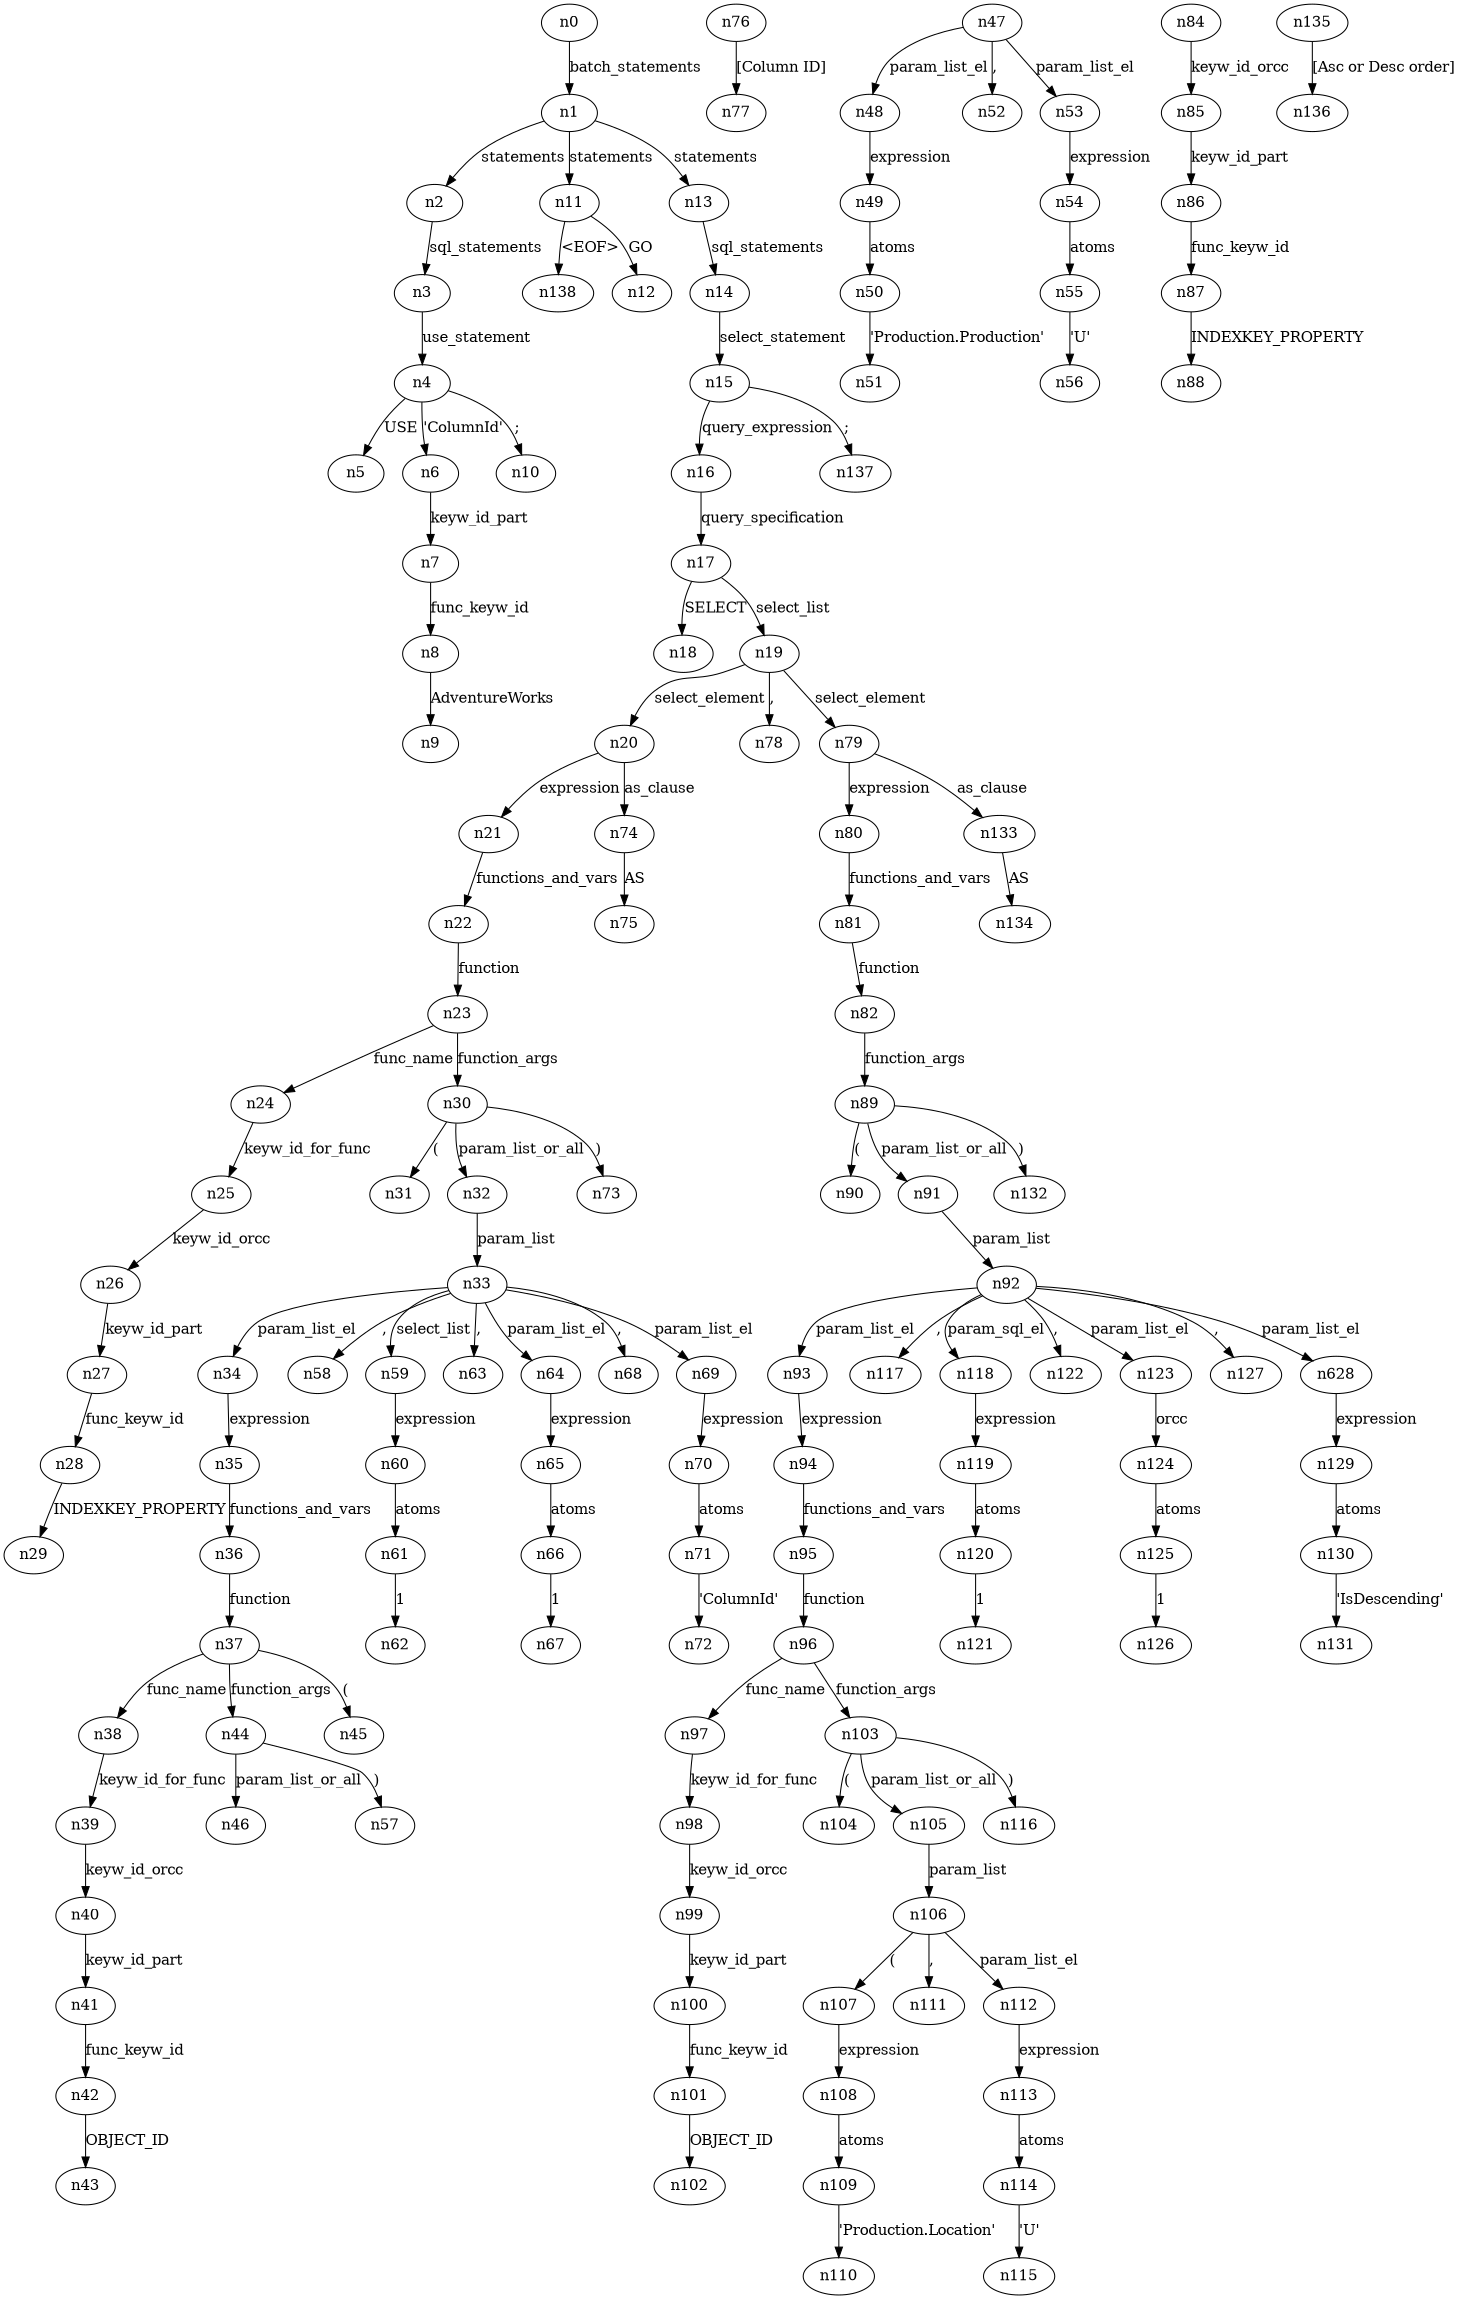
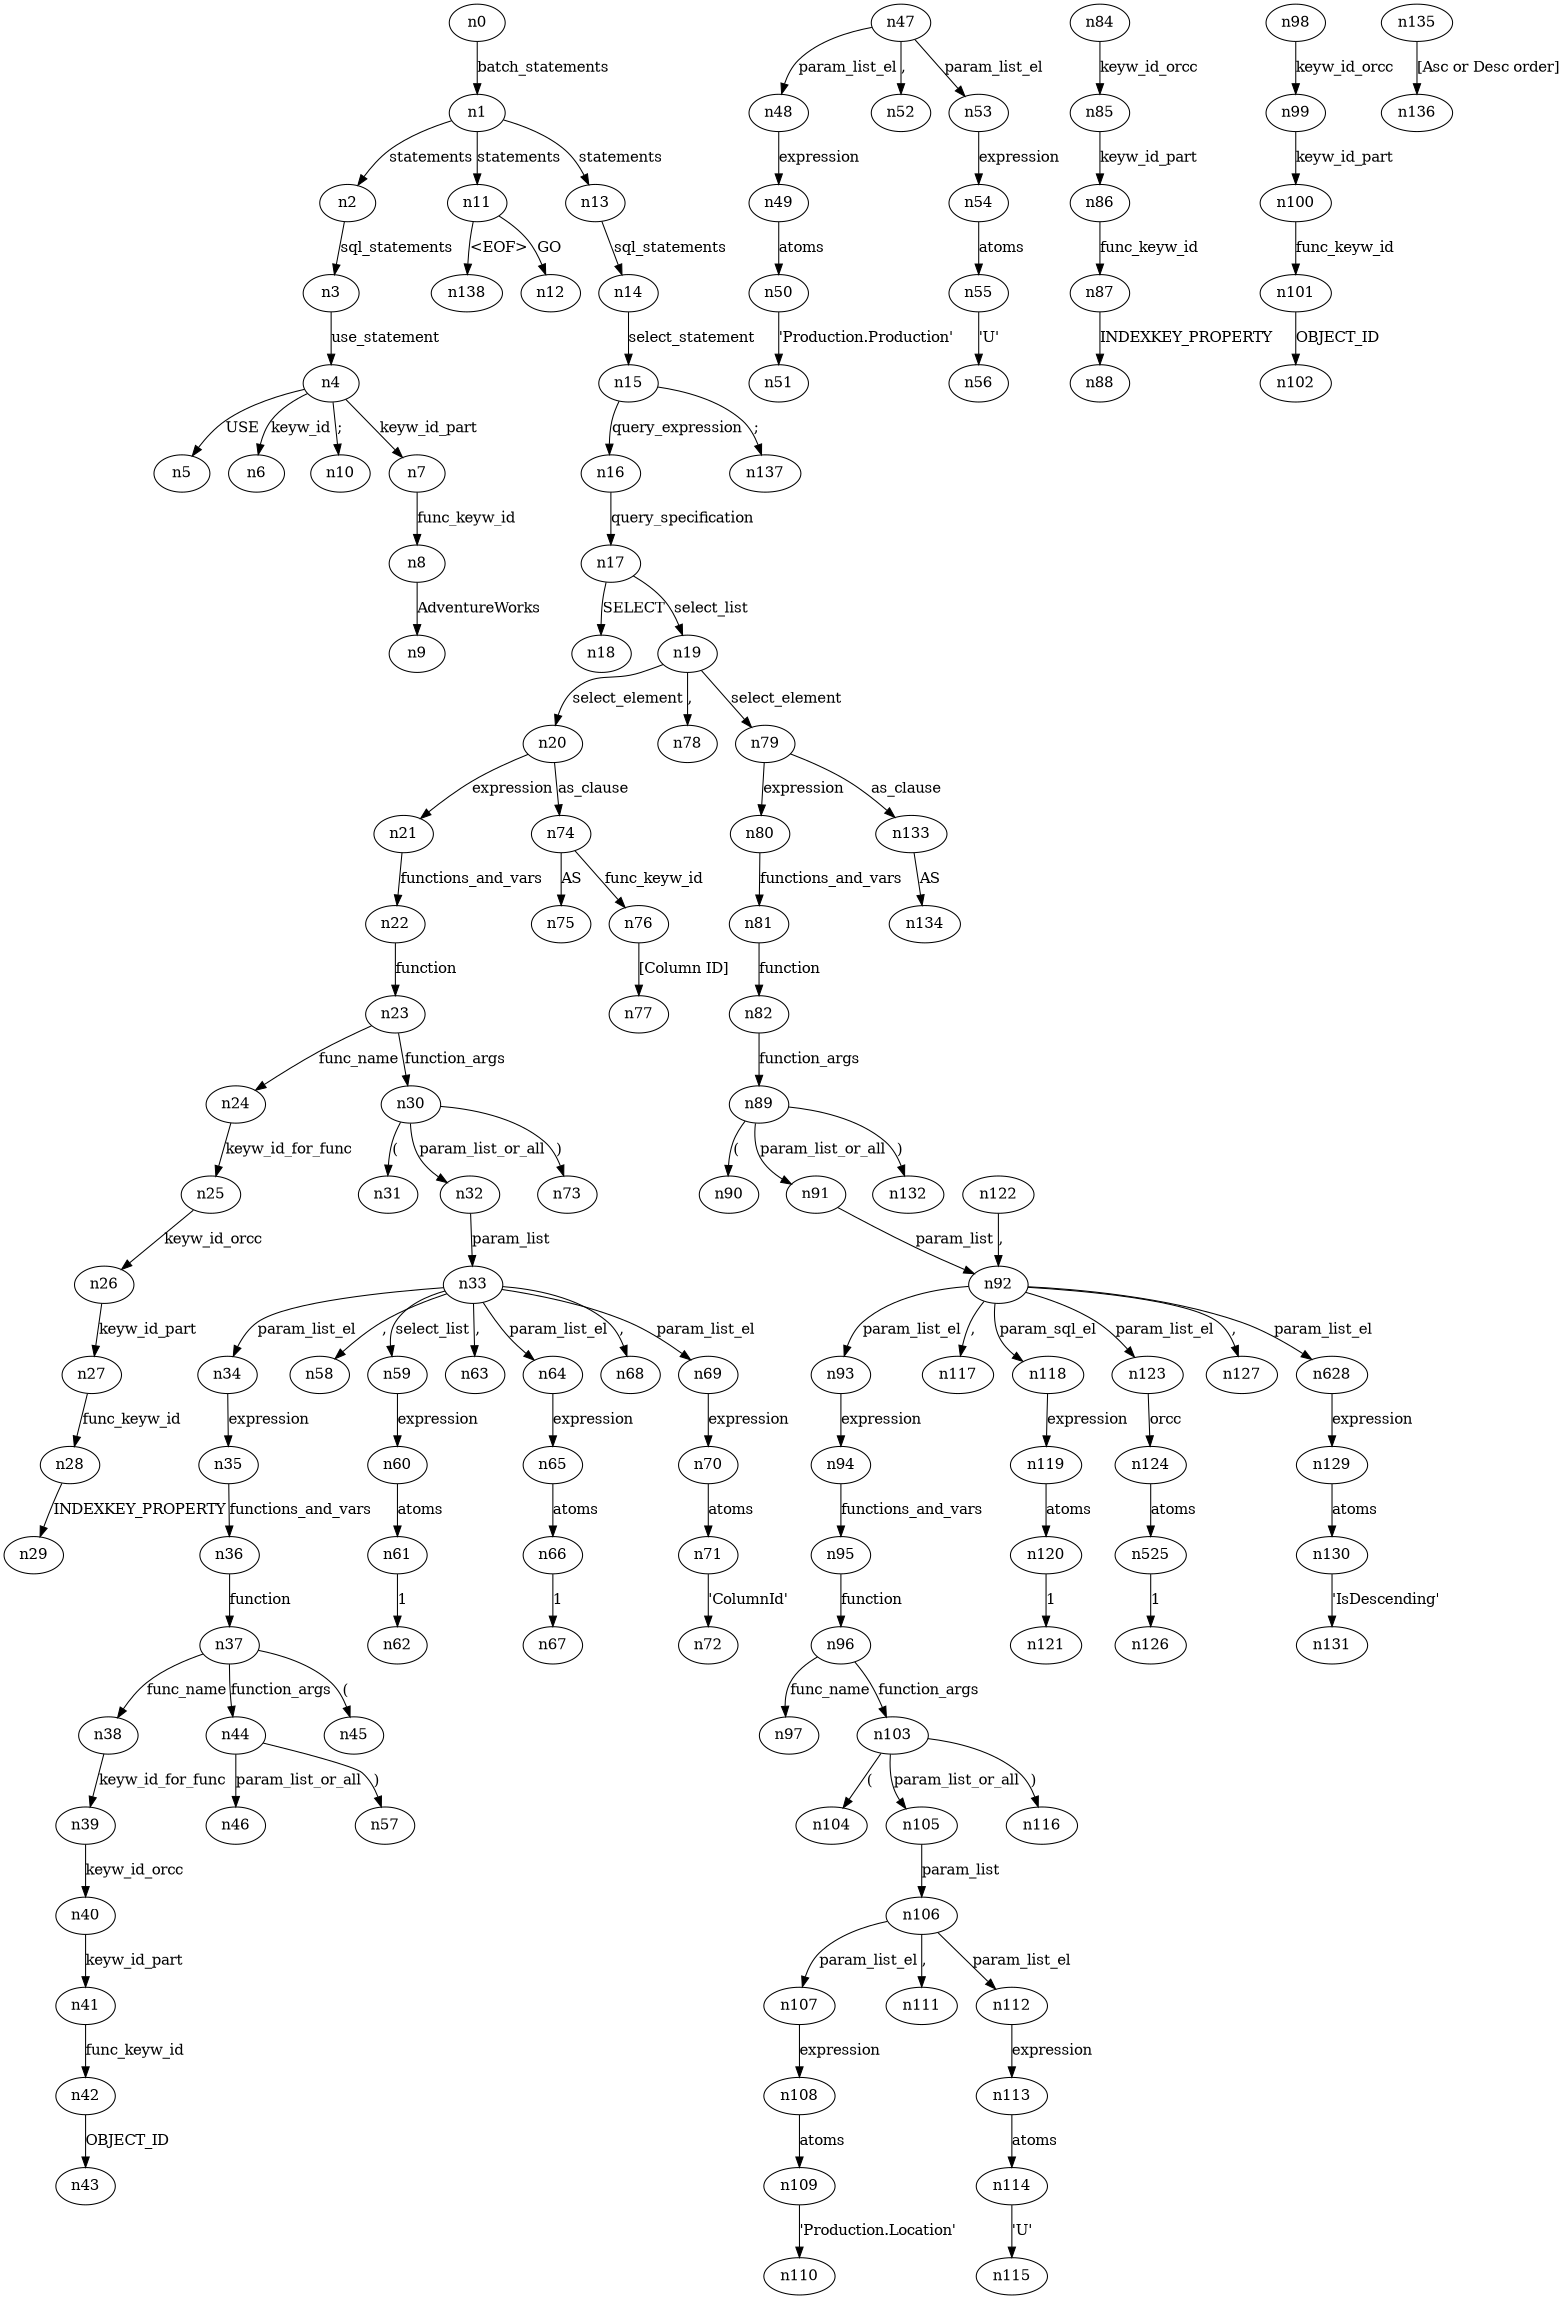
(463, 428) -> (301, 428)
(431, 513) -> (370, 424)
none -> (597, 875)
(1044, 1321) -> (998, 1235)
(1156, 1555) -> (1151, 1555)
(691, 1775) -> none
(893, 1961) -> (868, 1961)
